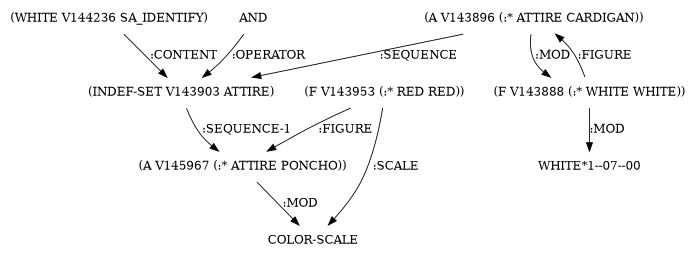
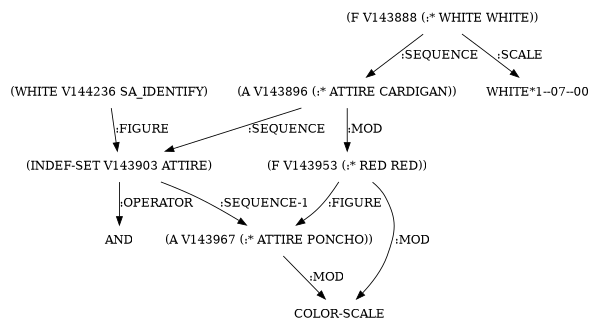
(228, 54) -> (119, 199)
(532, 55) -> (347, 125)
(184, 56) -> (142, 130)
(605, 56) -> (440, 56)
(607, 130) -> (520, 56)
(243, 167) -> (269, 241)
(396, 167) -> (413, 241)
